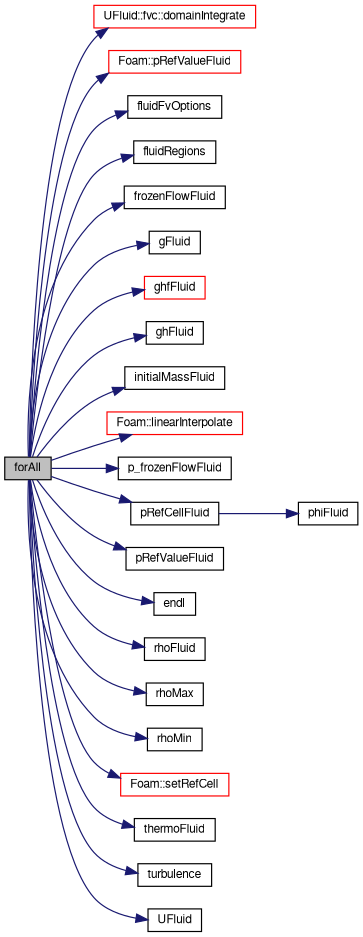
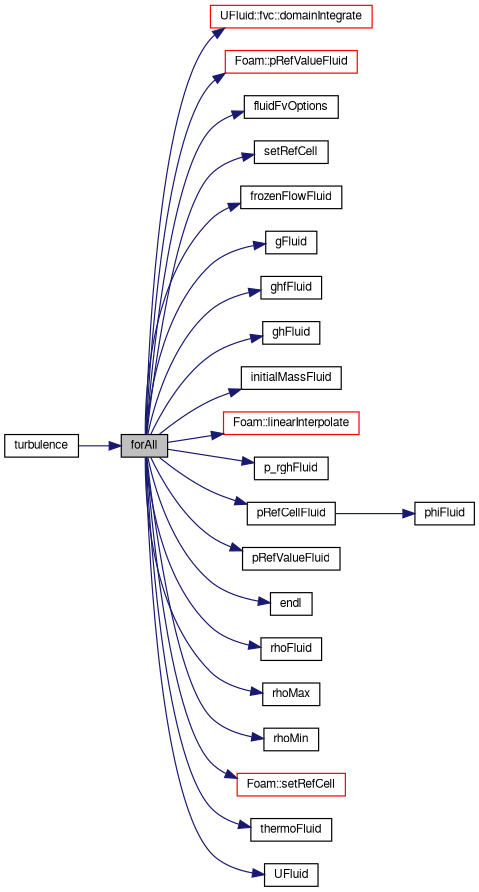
(175, 152) -> (291, 152)
(175, 288) -> (291, 288)
(175, 468) -> (291, 468)
(55, 740) -> (94, 446)
